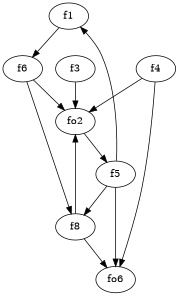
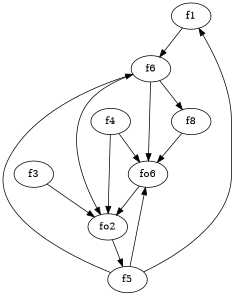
none -> (150, 118)
(75, 178) -> (130, 198)
(98, 198) -> (5, 170)
